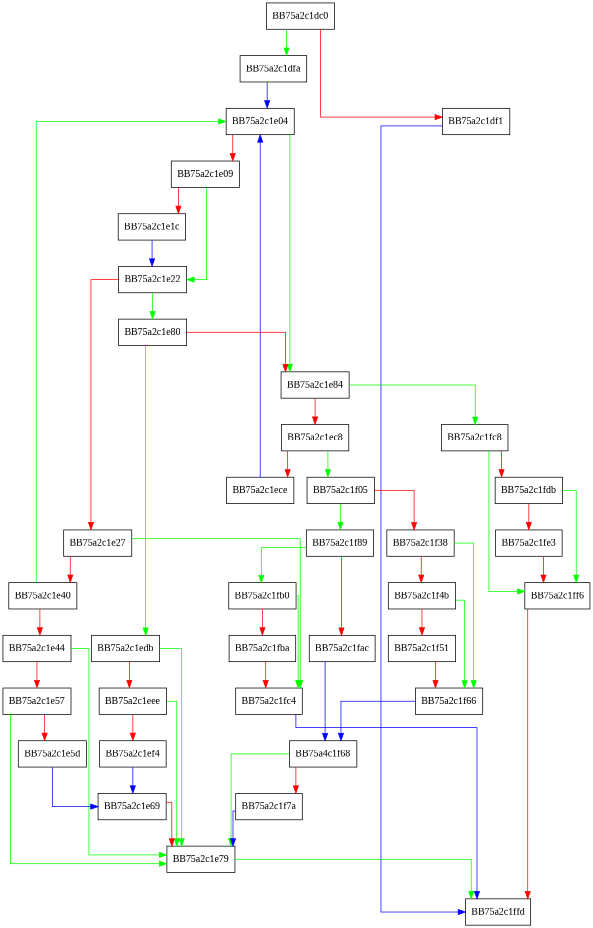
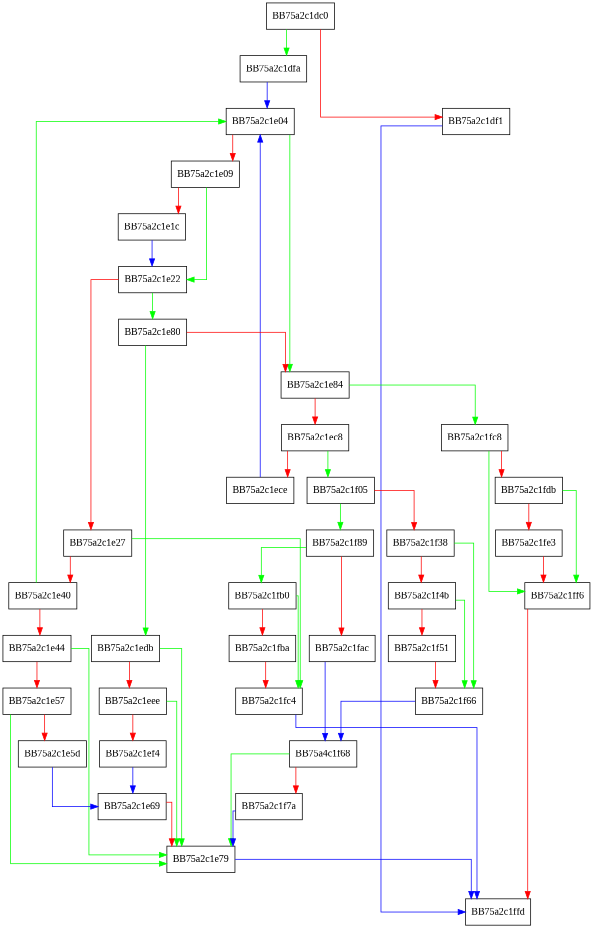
(369, 859) -> (369, 859)
